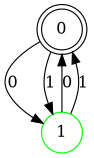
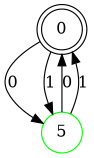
(62, 133) -> (62, 133)
